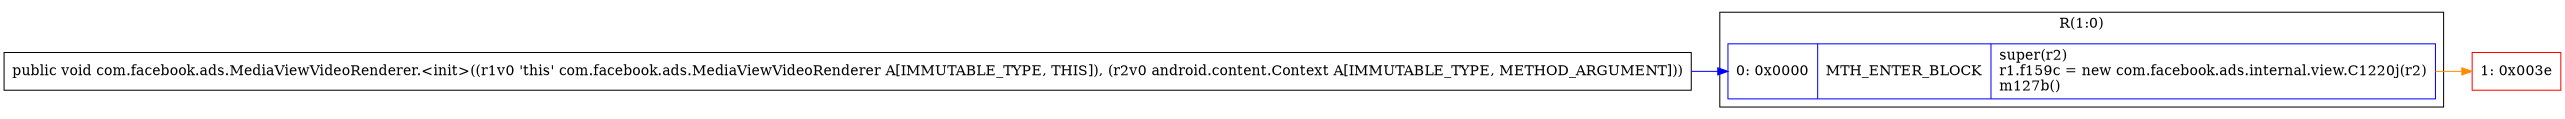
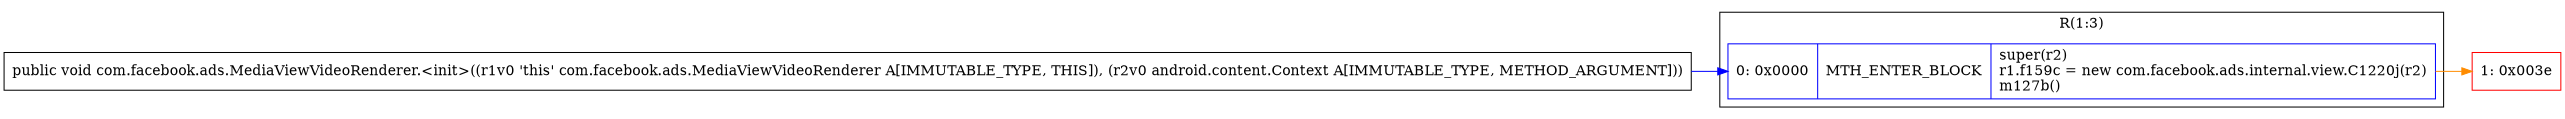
(2082, 24) -> (2082, 24)
